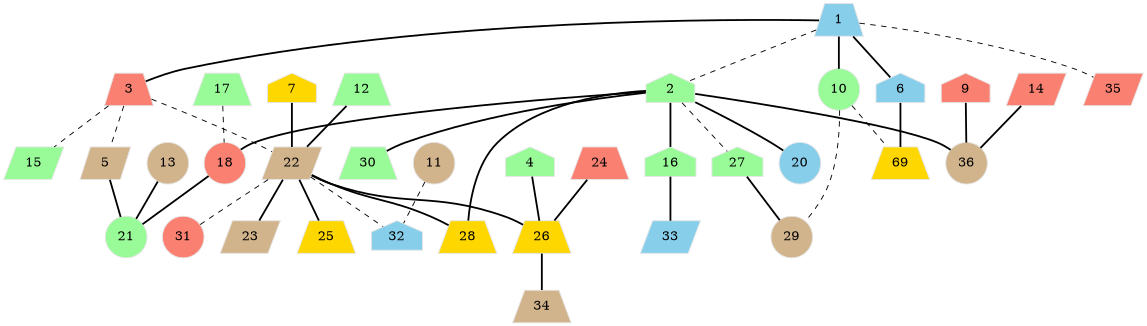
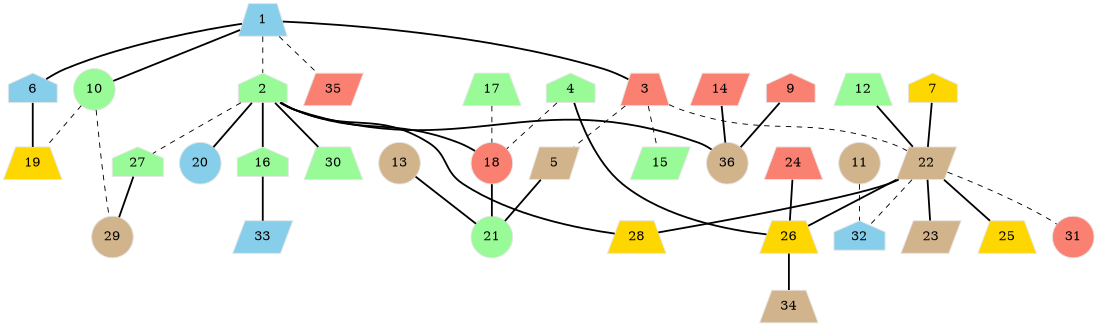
none -> (529, 128)
(900, 163) -> (33, 163)
